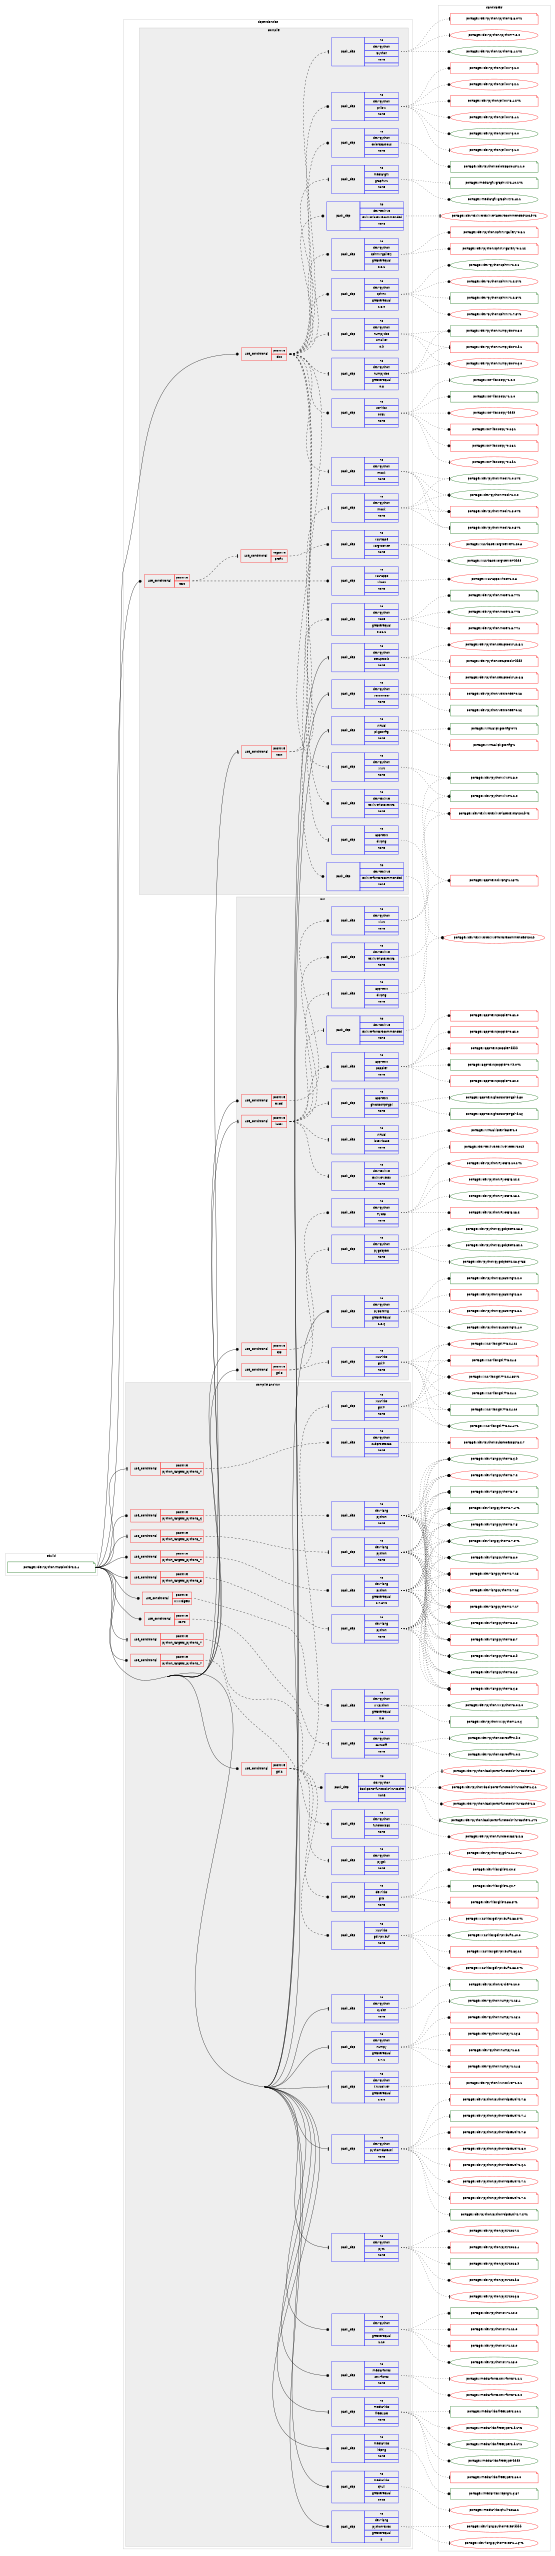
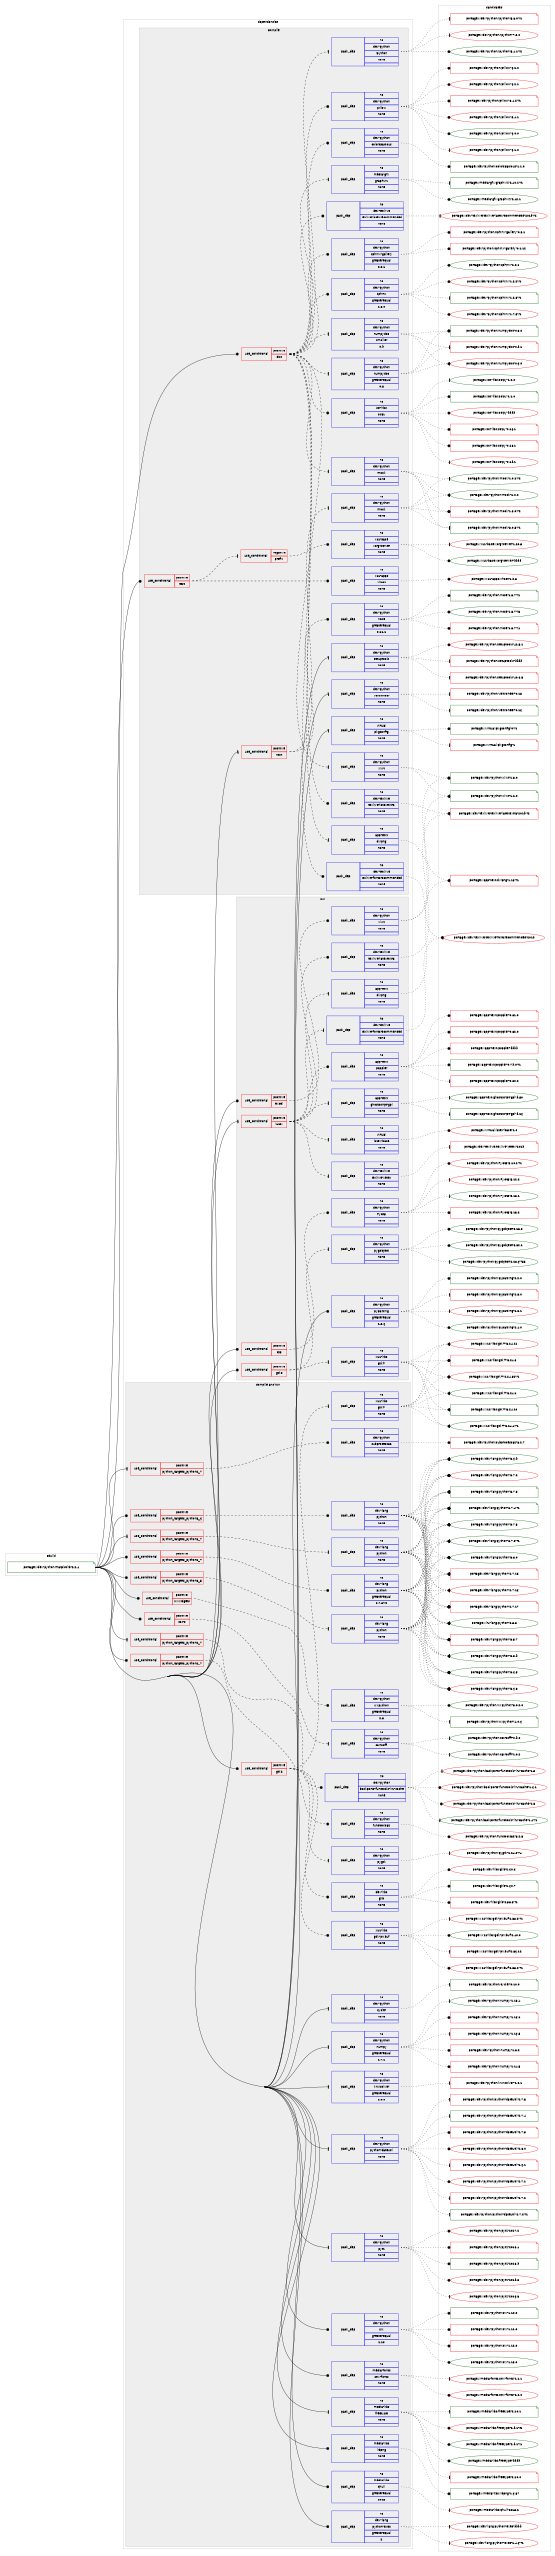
(494, 1623) -> (494, 1623)
(494, 1689) -> (494, 1689)
